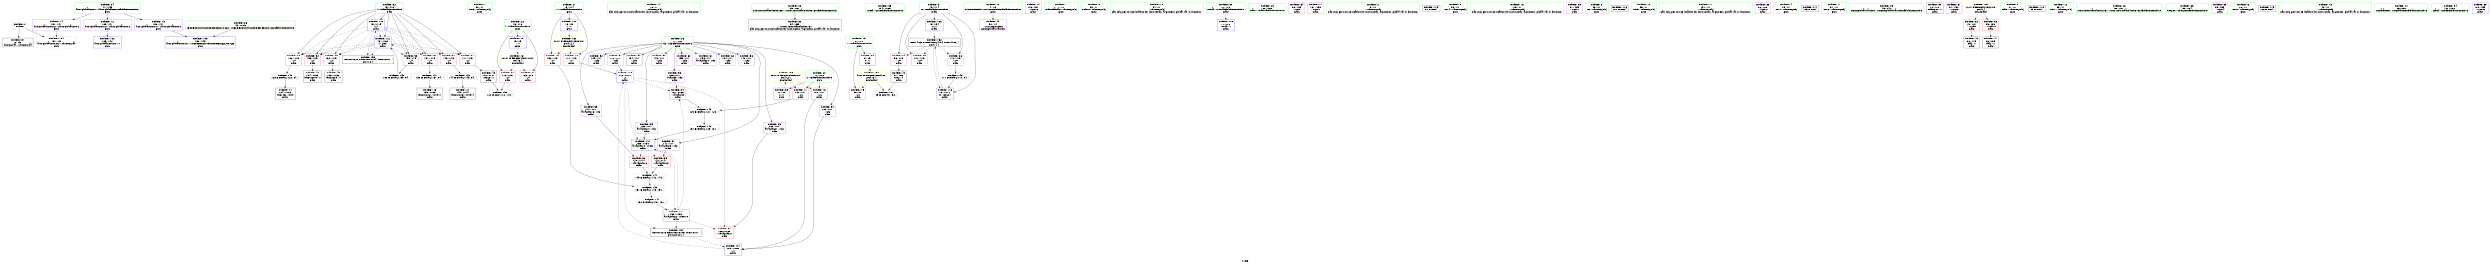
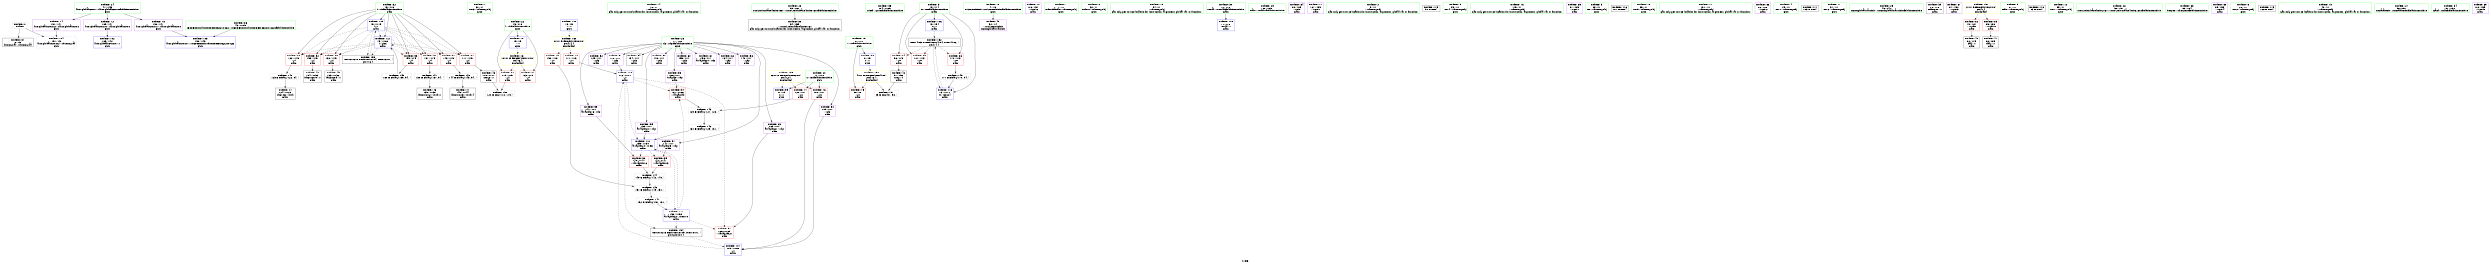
(569, 8) -> none
(785, 86) -> (783, 84)
